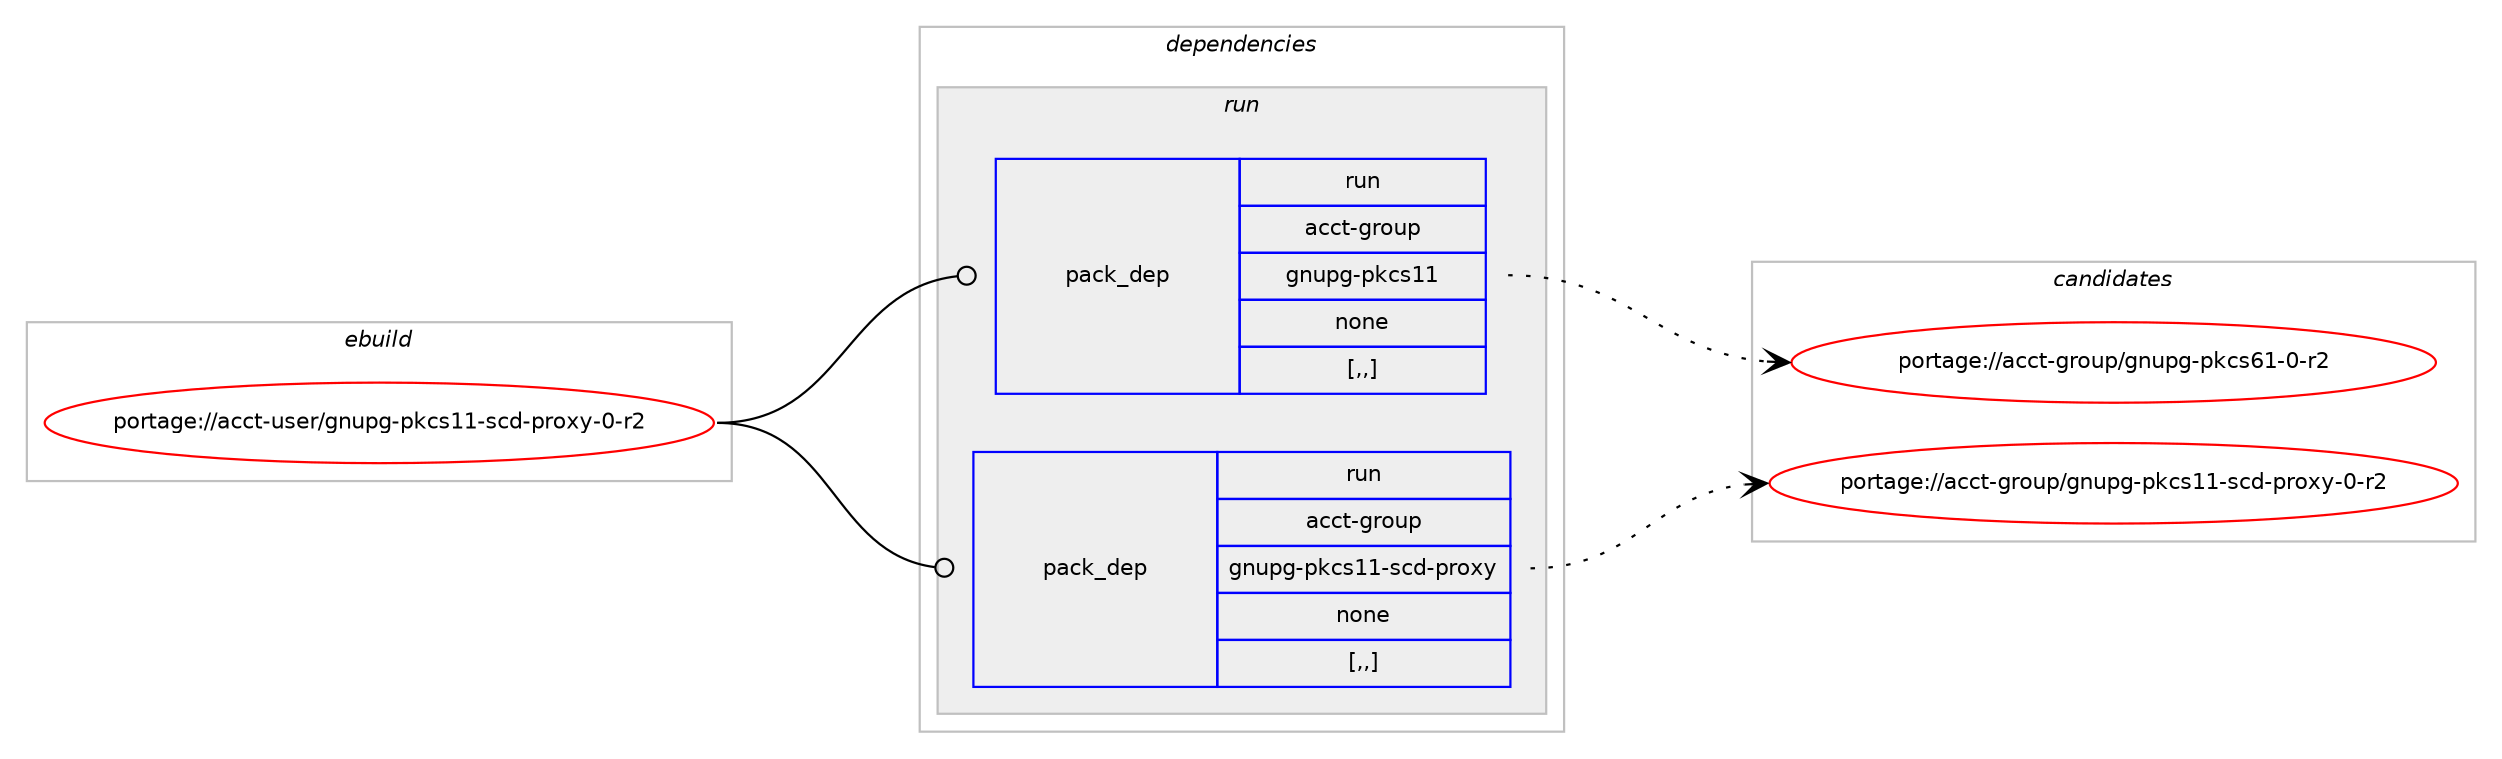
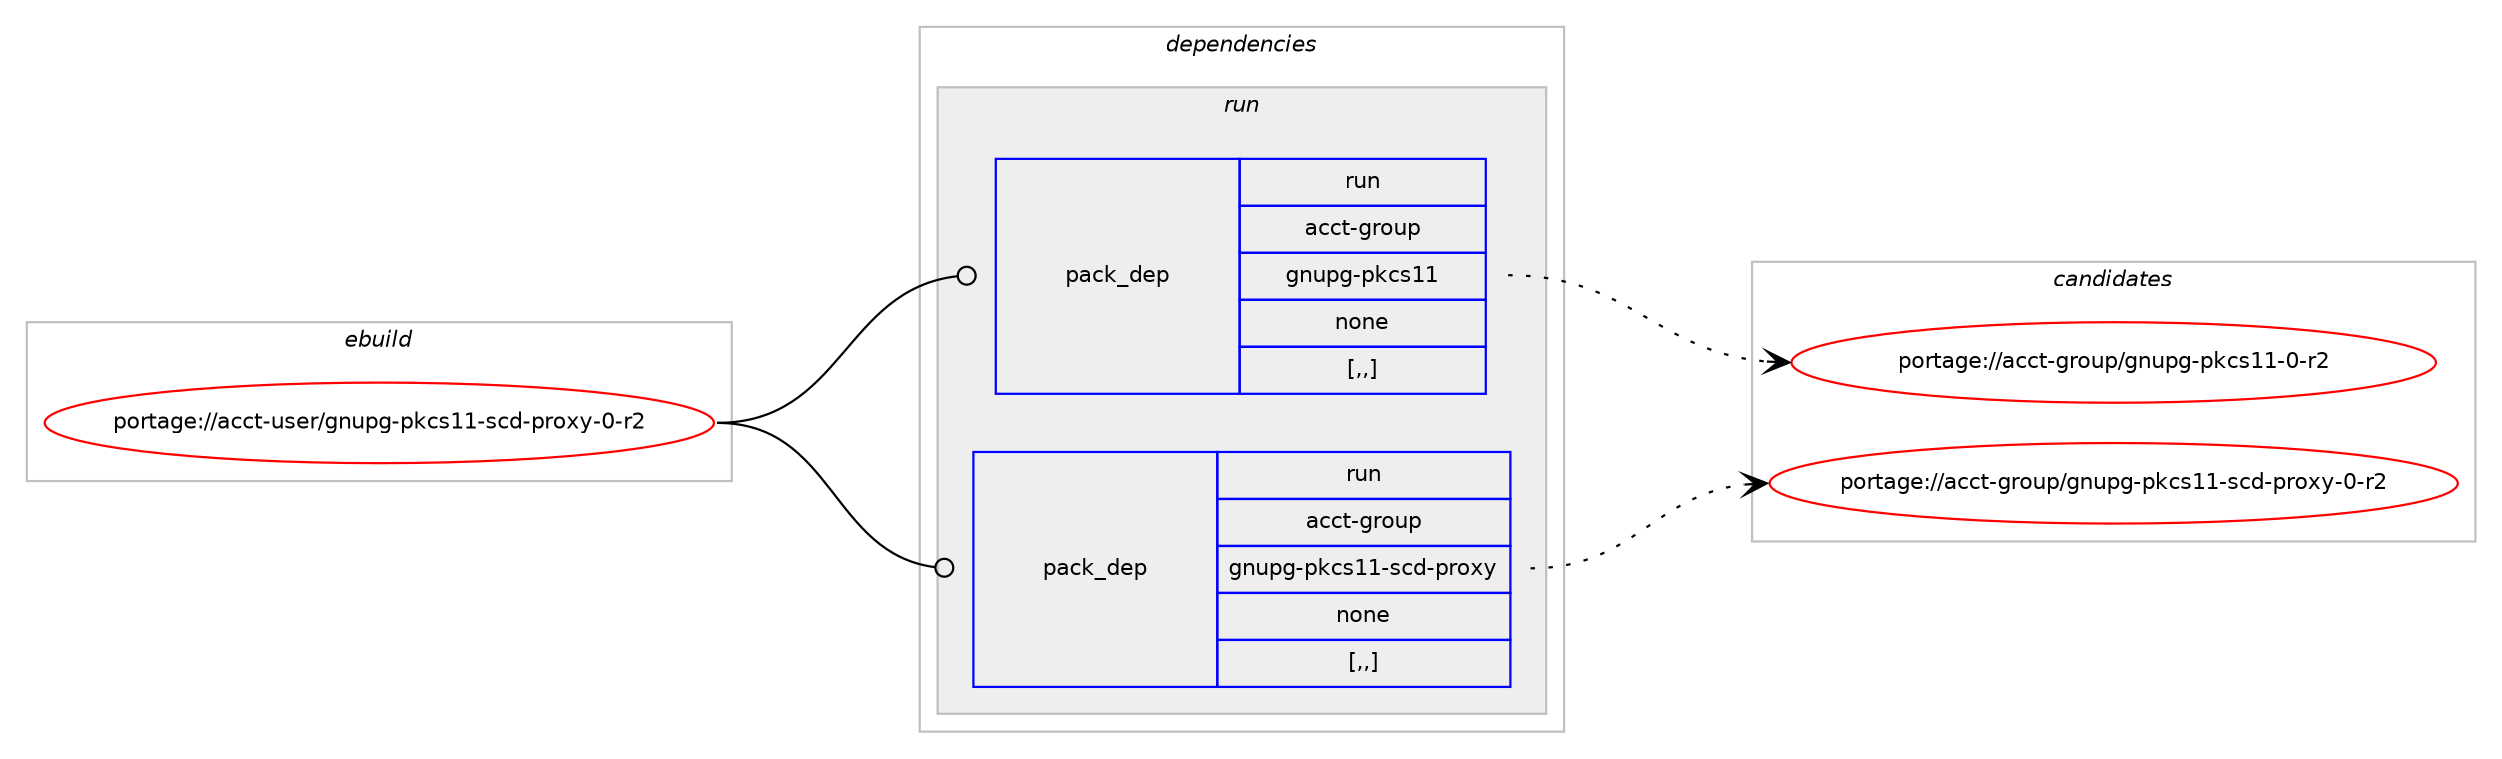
(2114, 362) -> (2114, 362)
